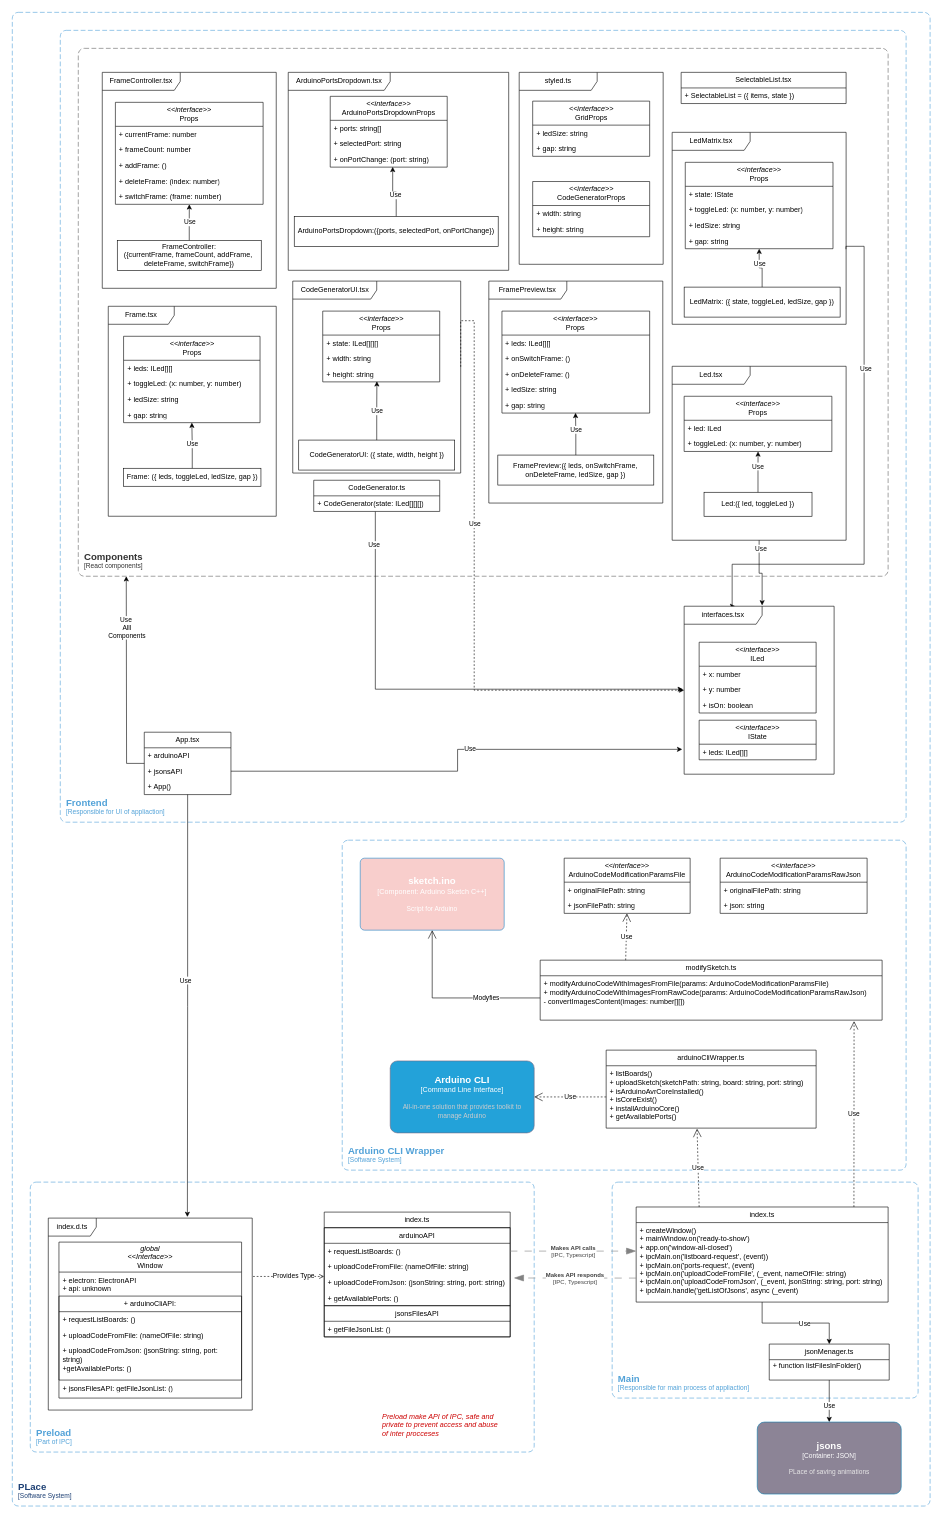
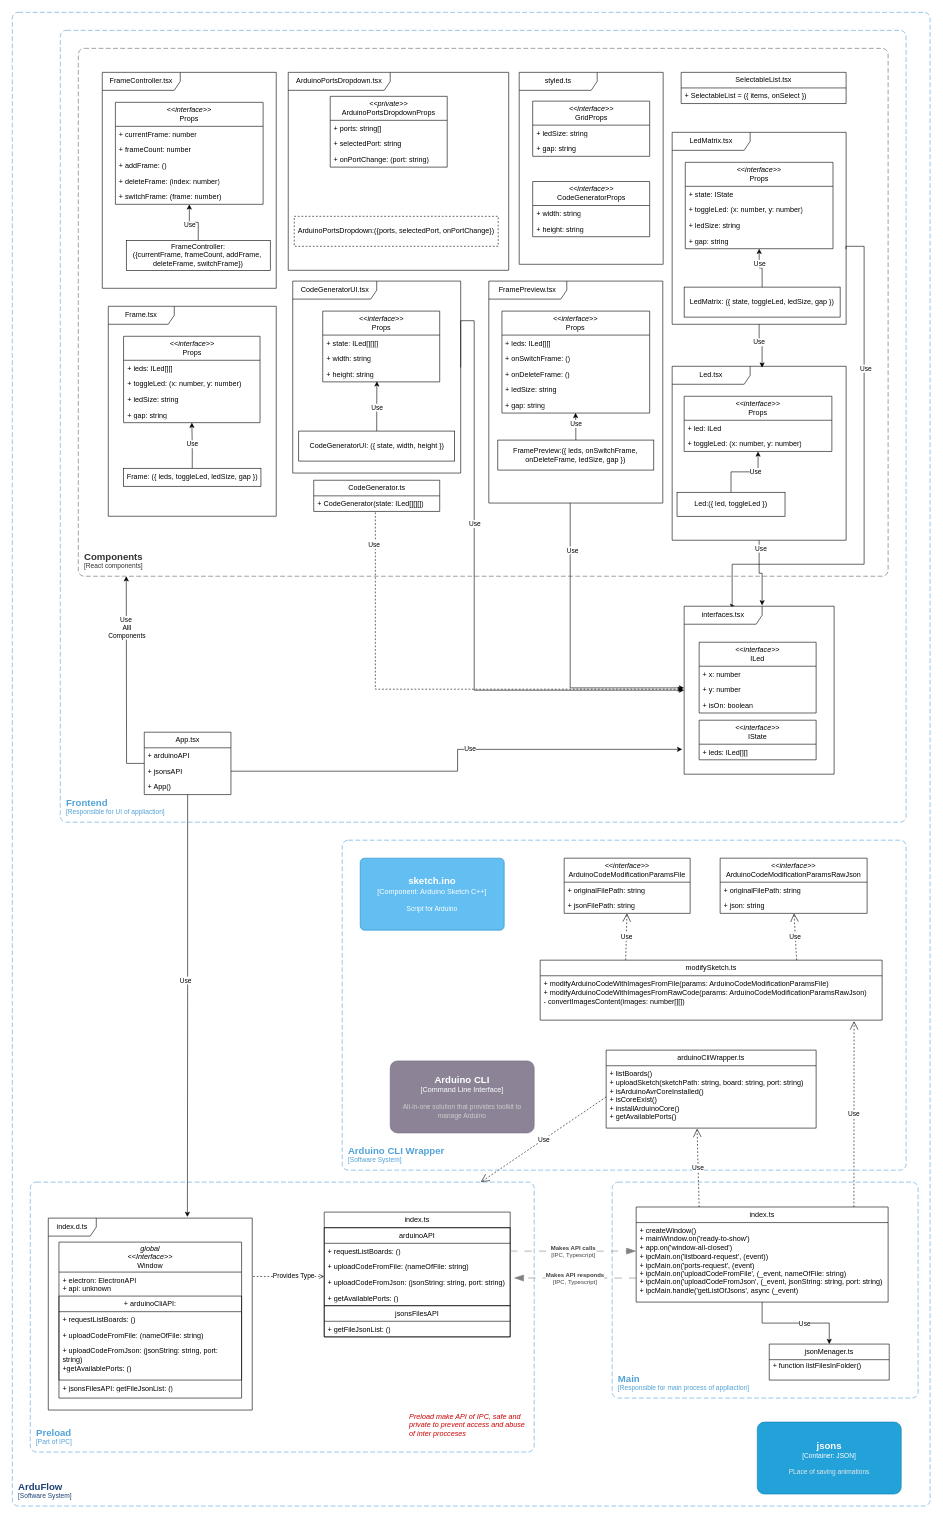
(749, 96) -> (754, 96)
(389, 108) -> (389, 108)
(396, 193) -> none
(396, 231) -> (396, 231)
(189, 255) -> (198, 255)
none -> (759, 342)
(377, 455) -> (377, 446)
(576, 470) -> (576, 455)
(474, 498) -> (474, 498)
(758, 504) -> (731, 504)
none -> (570, 550)
(375, 649) -> (375, 649)
(432, 894) -> (432, 894)
none -> (796, 937)
(486, 998) -> none
(462, 1097) -> (462, 1097)
(570, 1097) -> (581, 1114)
(829, 1409) -> none
(441, 1425) -> (468, 1425)
(829, 1458) -> (829, 1458)
(49, 1492) -> (49, 1492)
